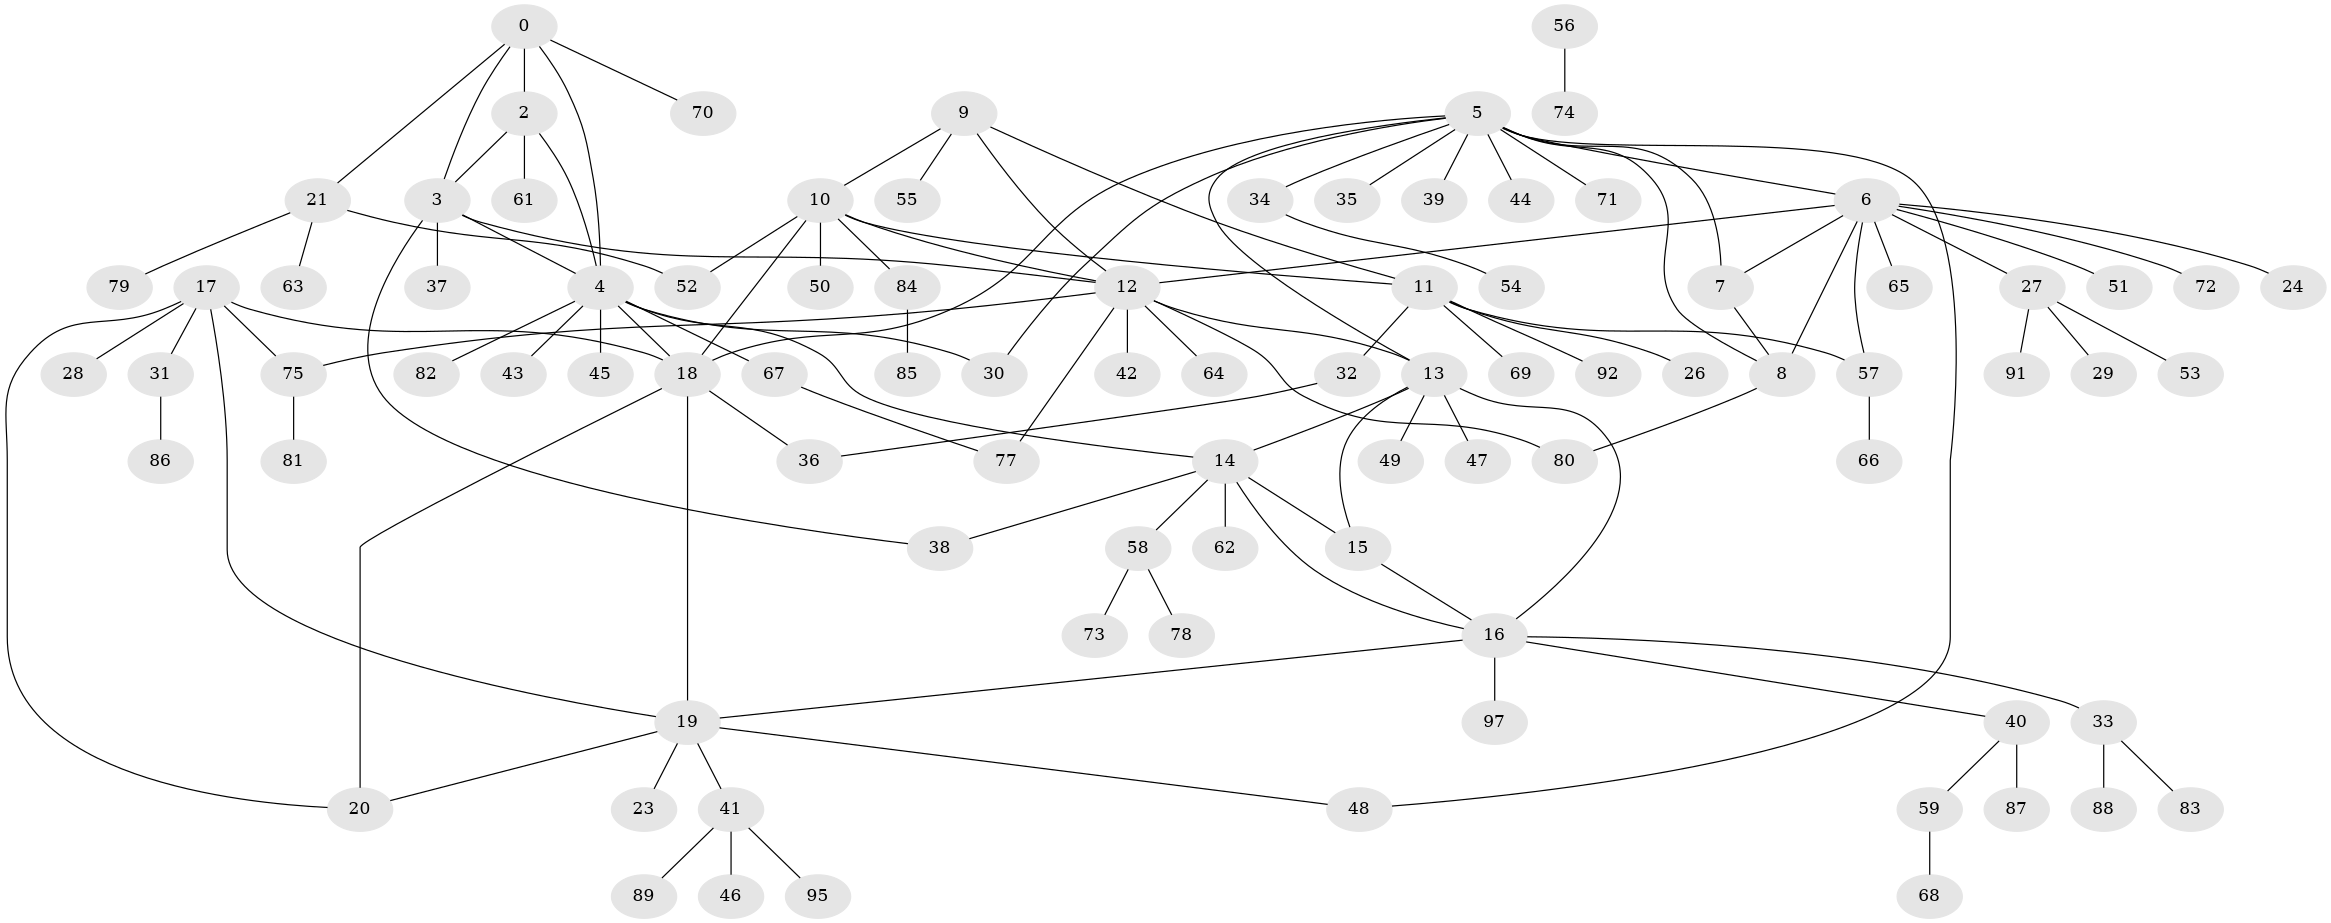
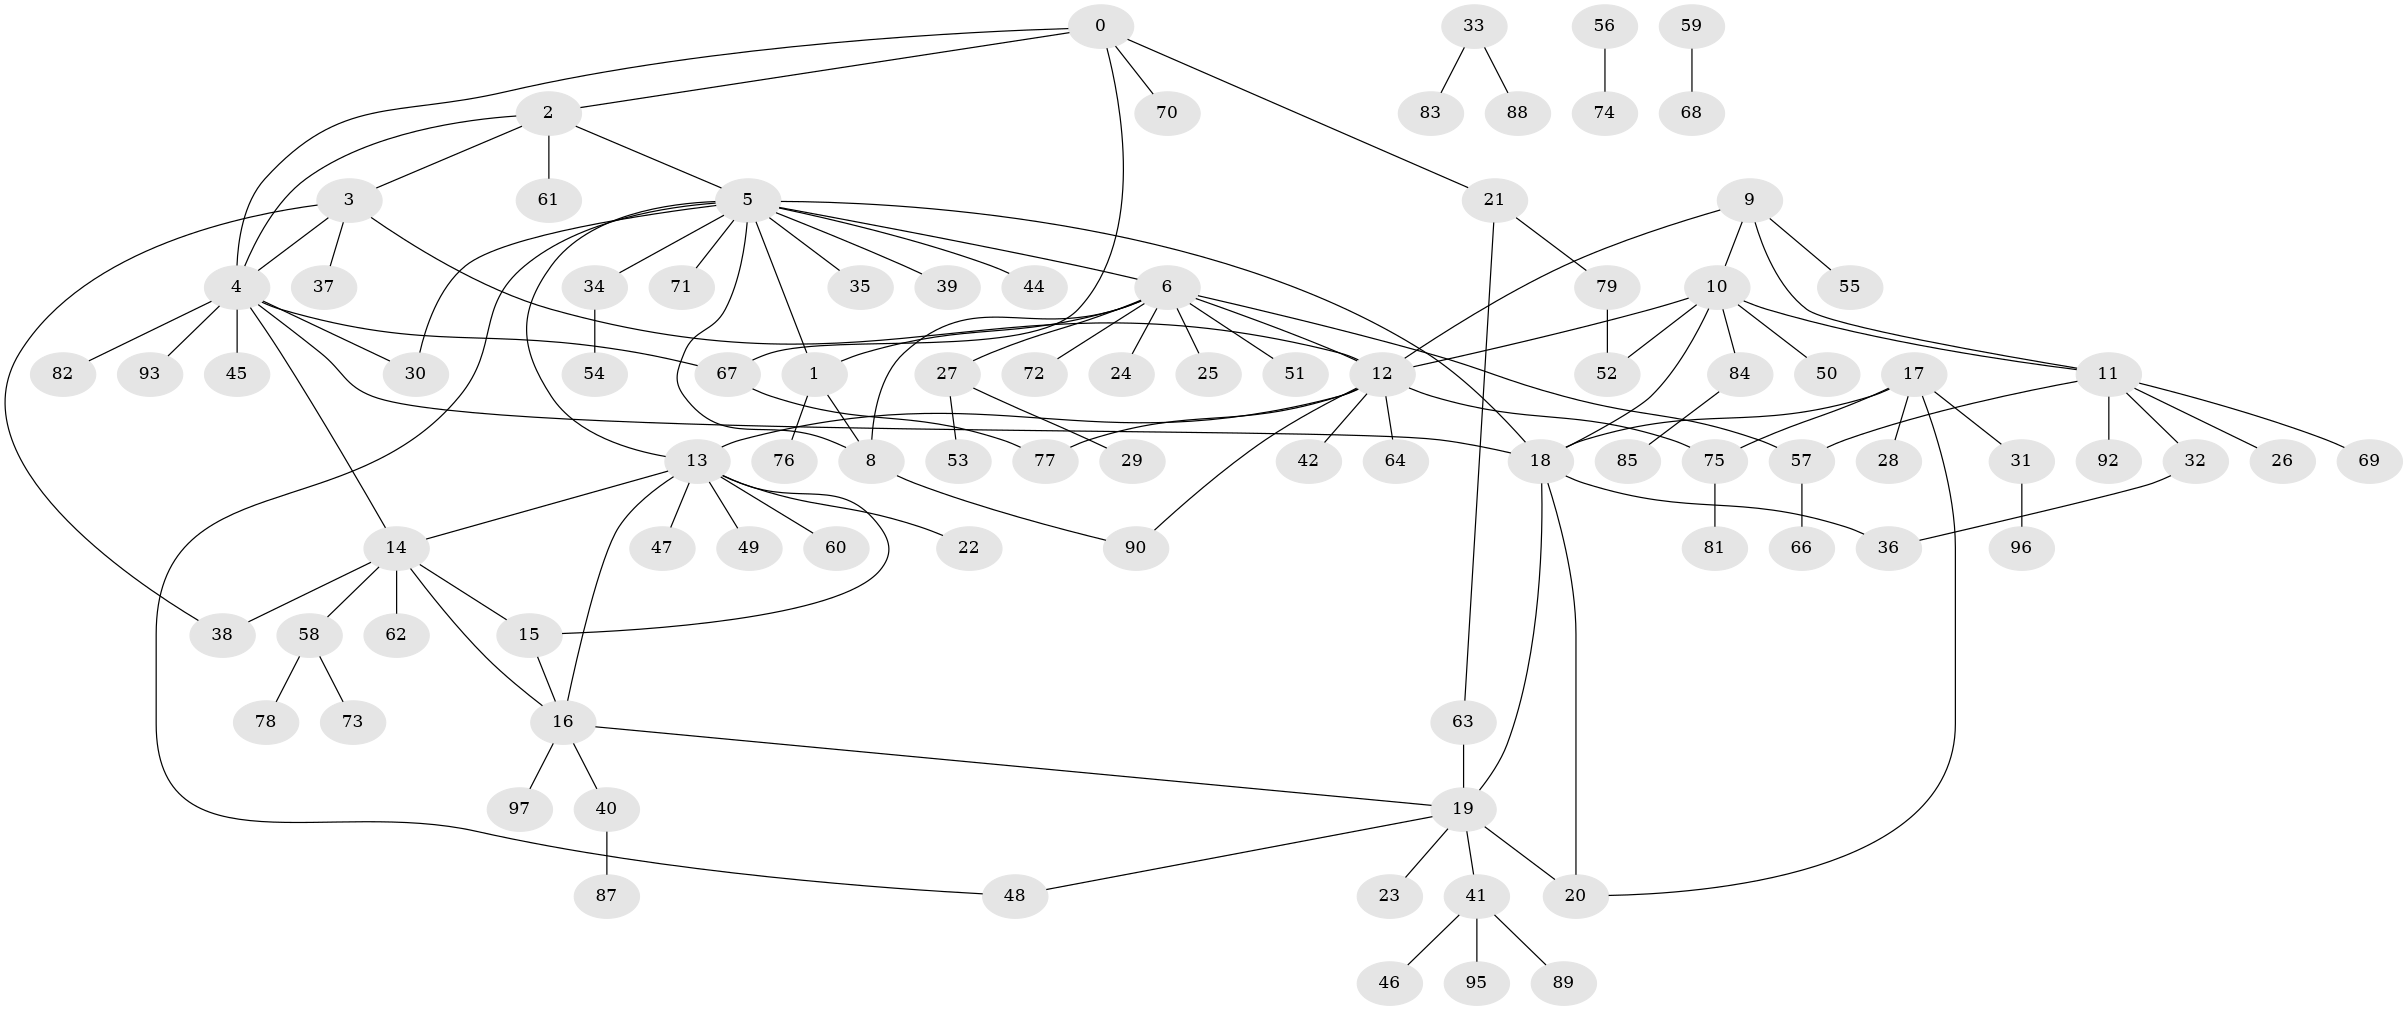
(472, 110) -> (1078, 309)
none -> (649, 157)
(490, 237) -> (1607, 331)
(1721, 288) -> (815, 375)
(1899, 288) -> (1209, 375)
(514, 375) -> (150, 375)
(2017, 375) -> none
(161, 462) -> (2022, 549)
none -> (784, 462)
(1565, 462) -> (1136, 549)
none -> (836, 549)
none -> (969, 549)
(310, 626) -> (1464, 766)
(1806, 654) -> none
(1973, 766) -> none
